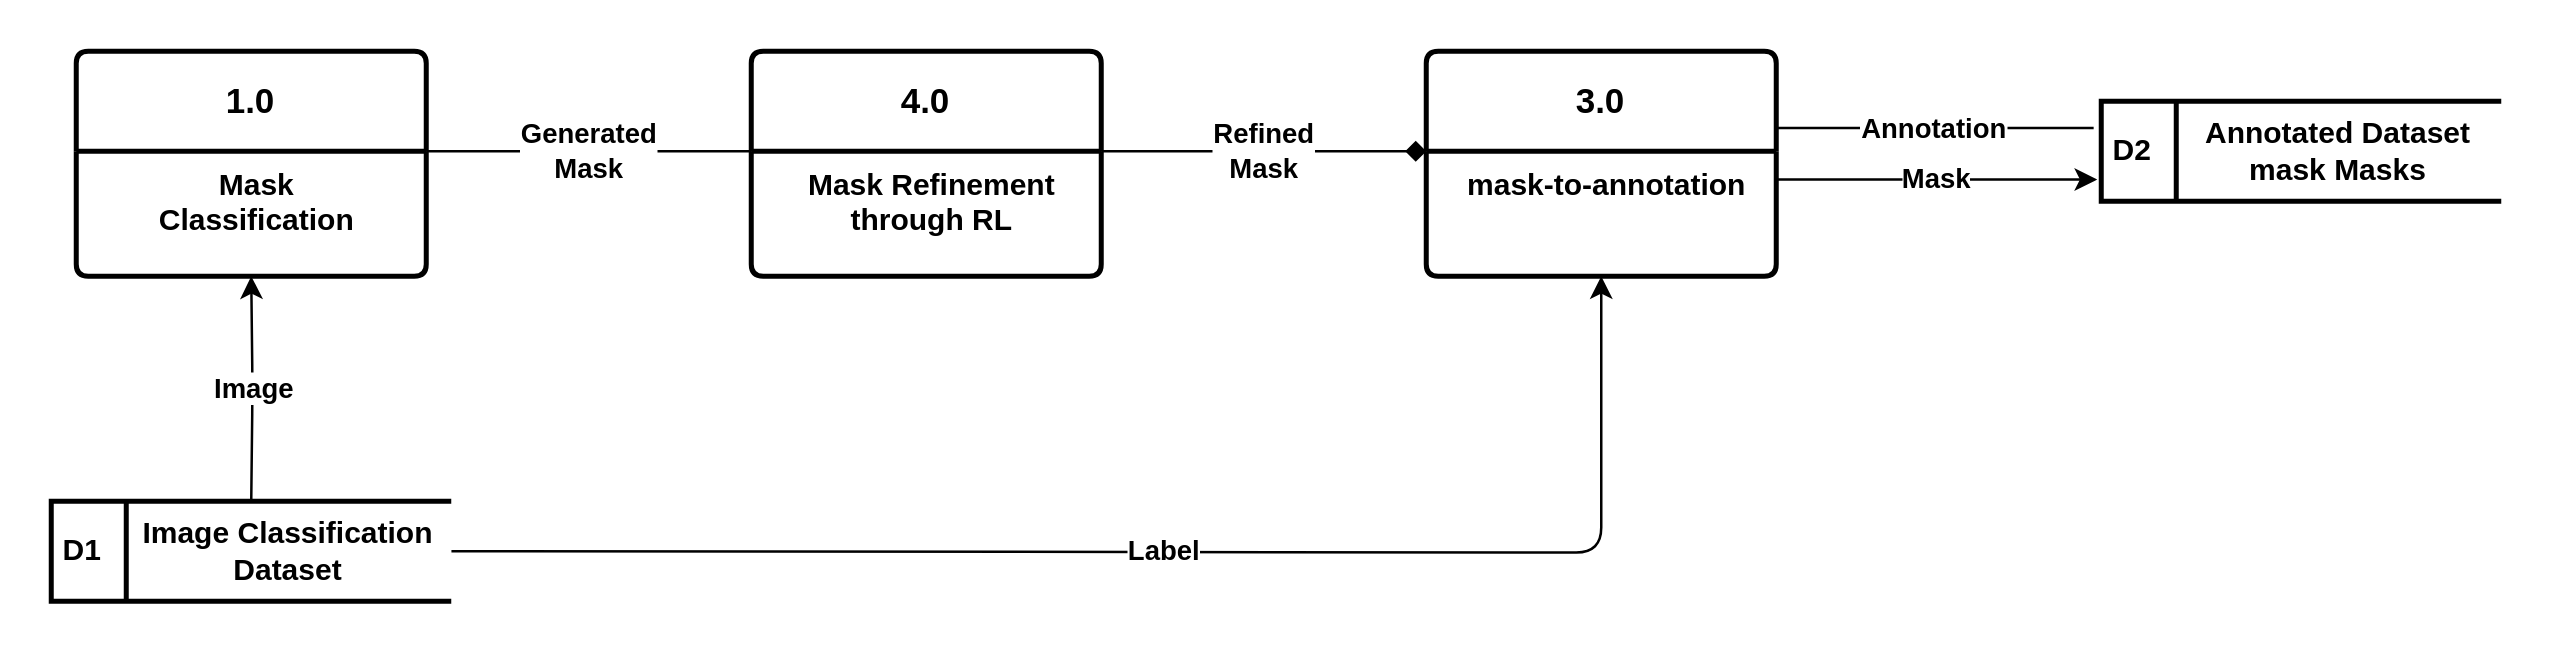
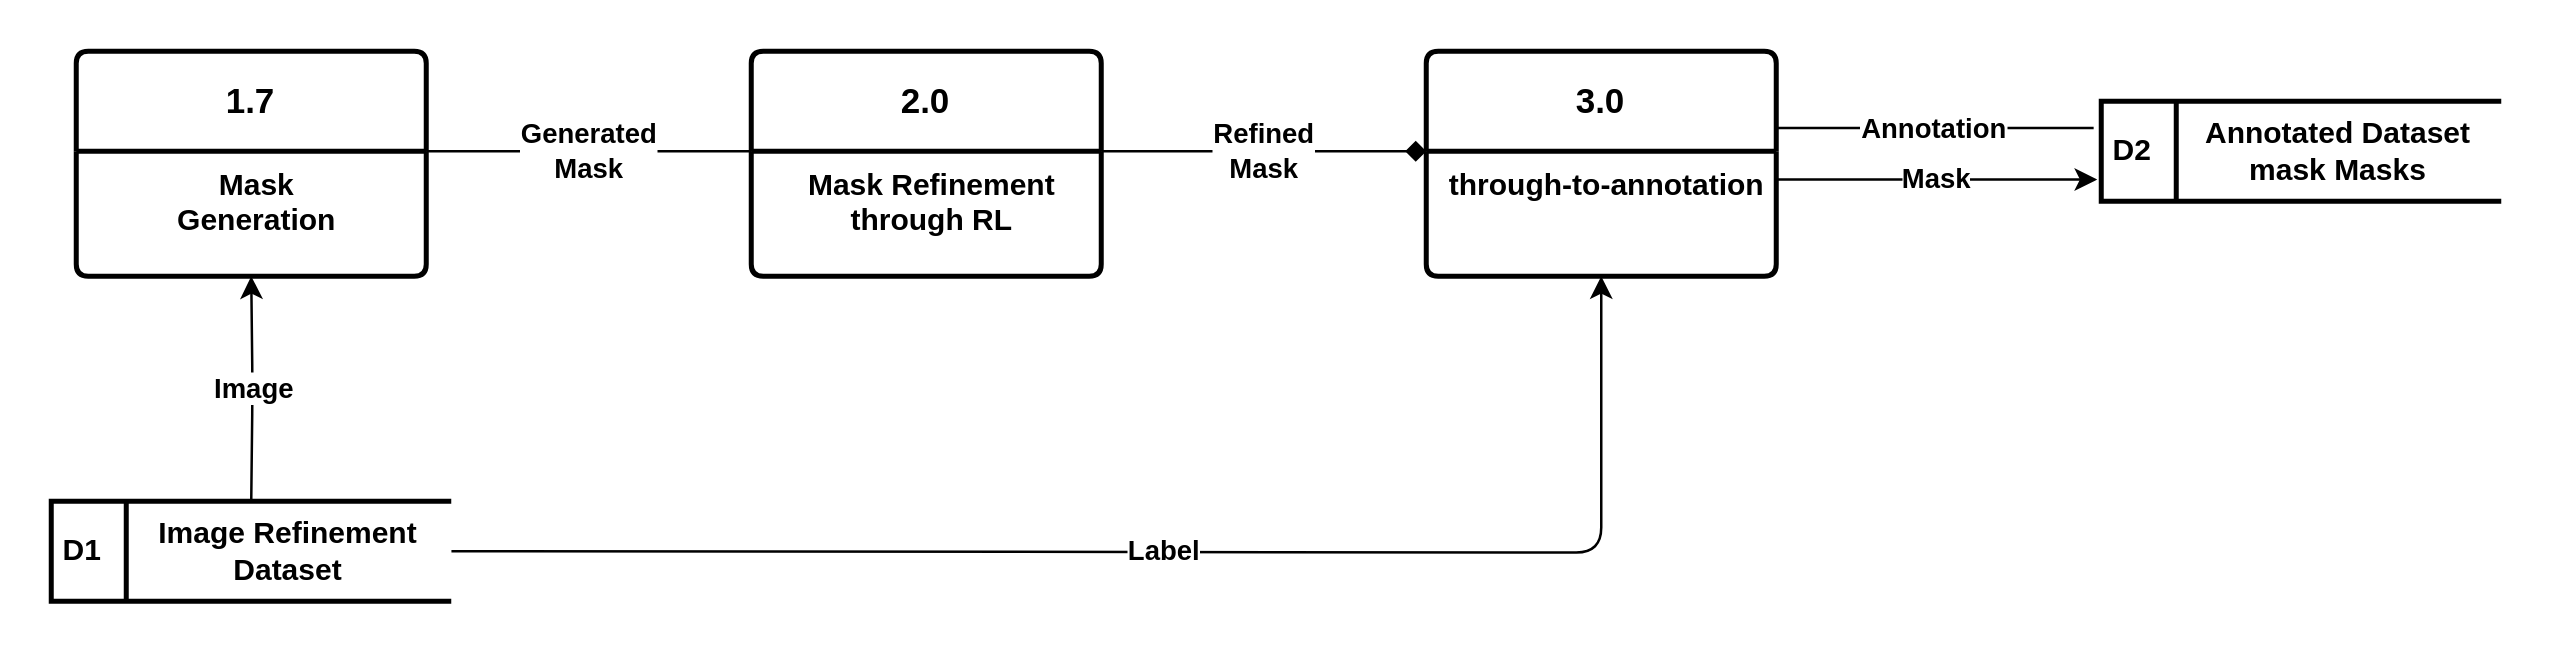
(251, 101) -> (251, 101)
(926, 101) -> (926, 101)
(1608, 187) -> (1608, 187)
(258, 205) -> (258, 205)
(289, 551) -> (289, 551)
